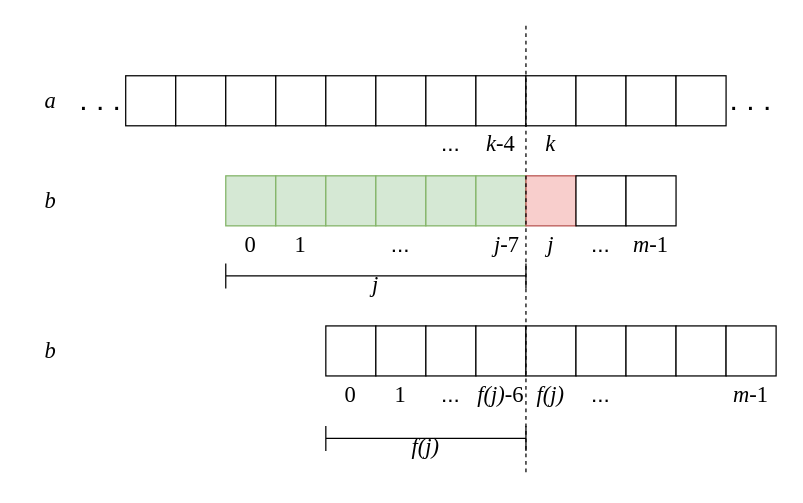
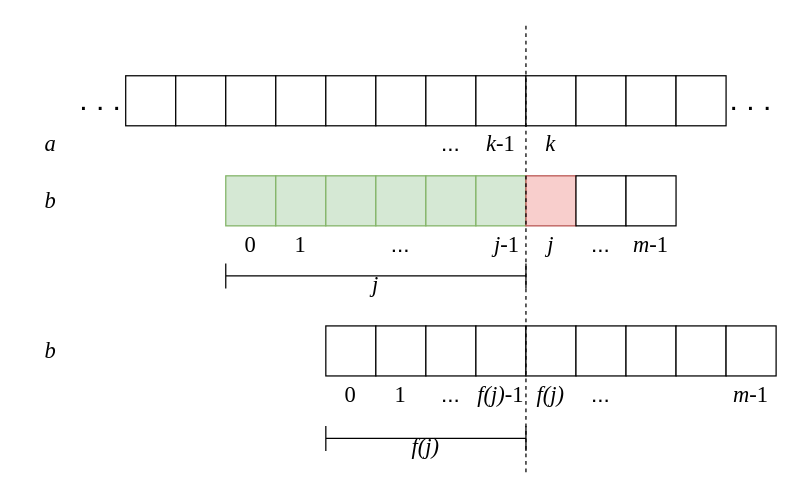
(51, 101) -> (51, 144)
(501, 144) -> (501, 144)
(507, 244) -> (507, 244)
(501, 394) -> (501, 394)
